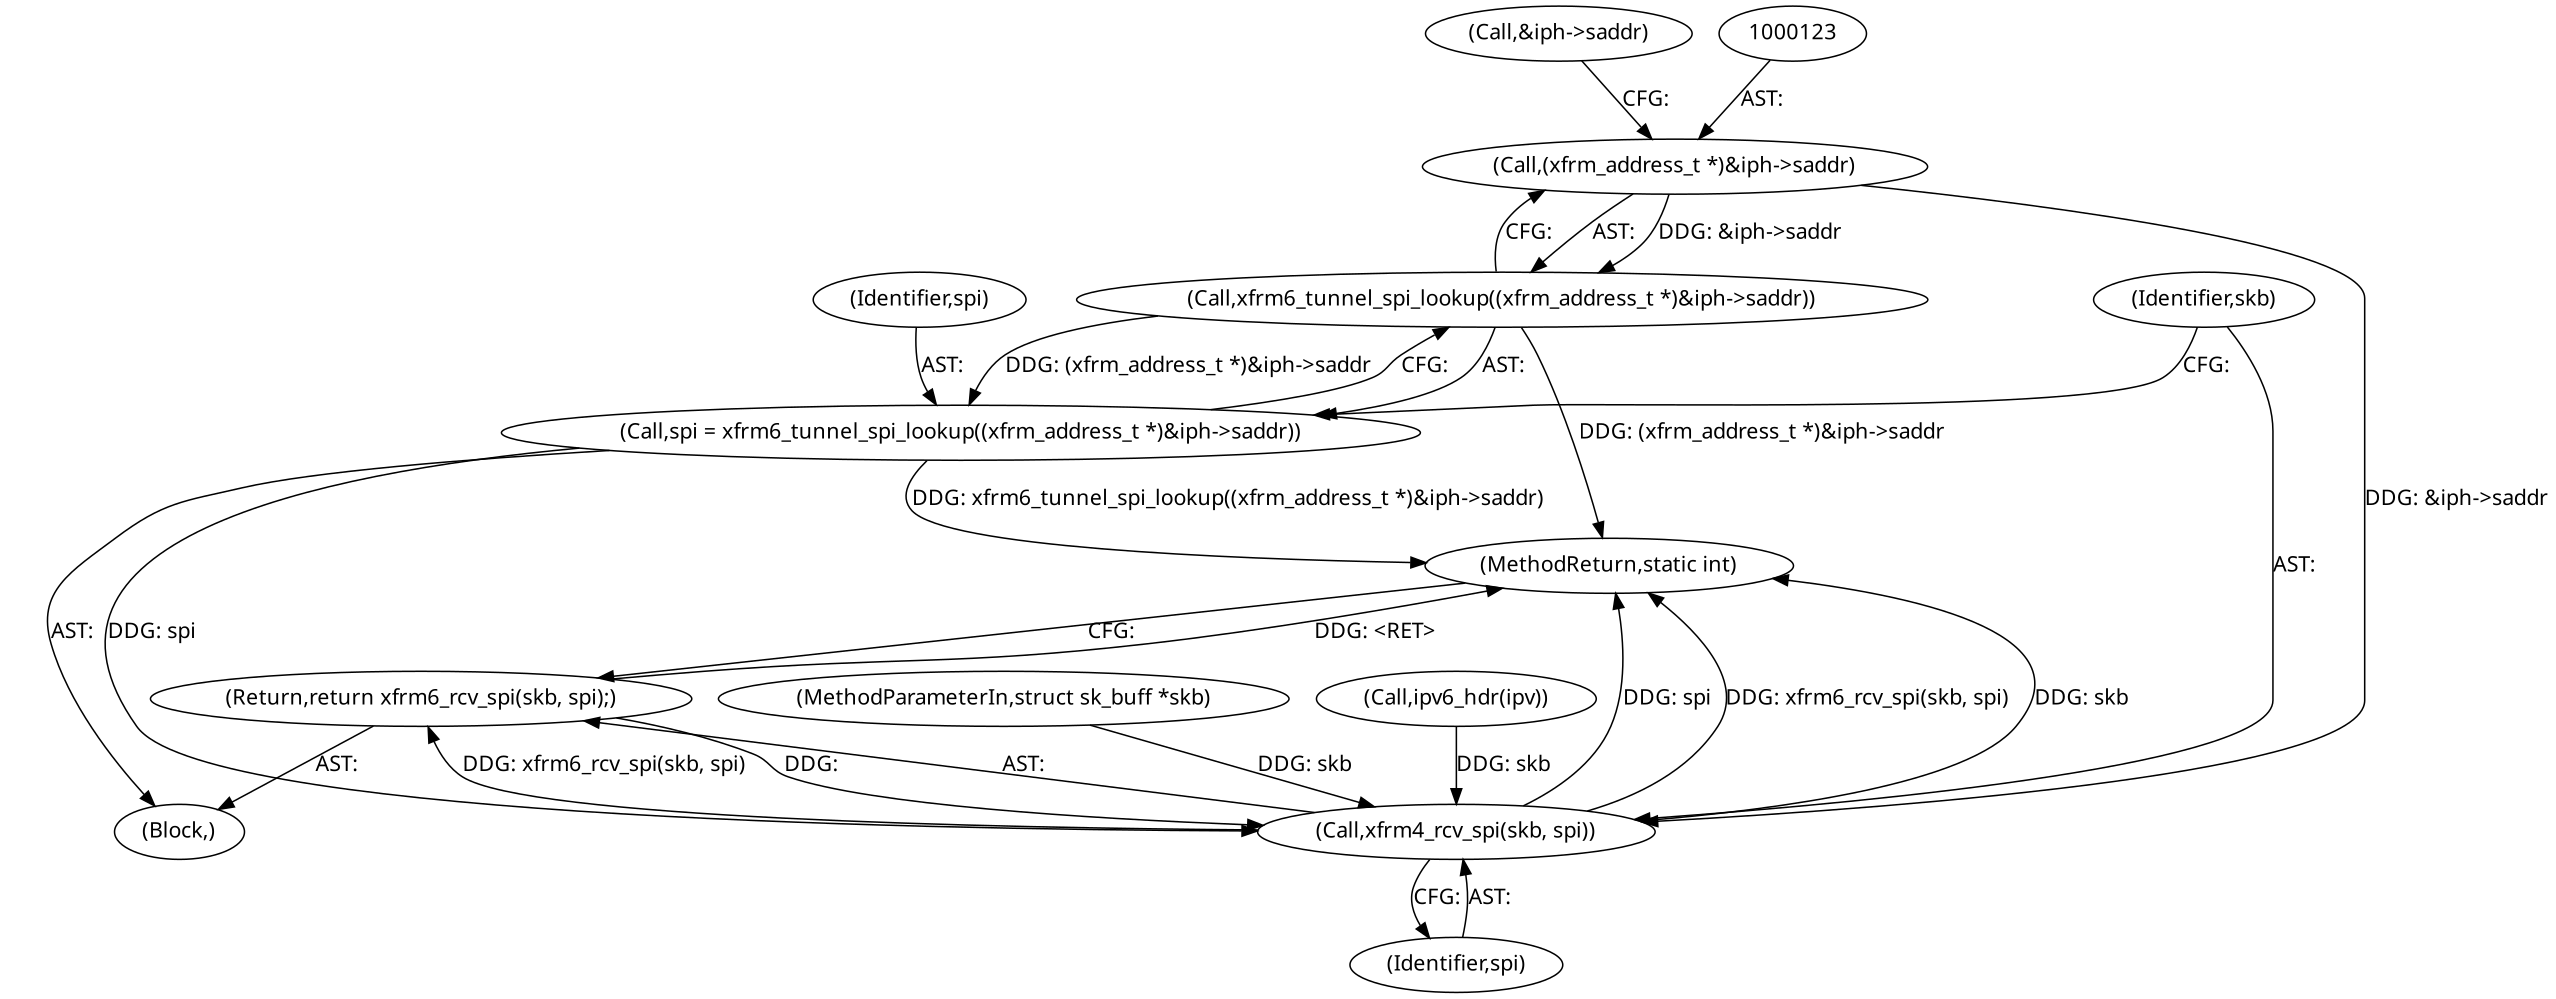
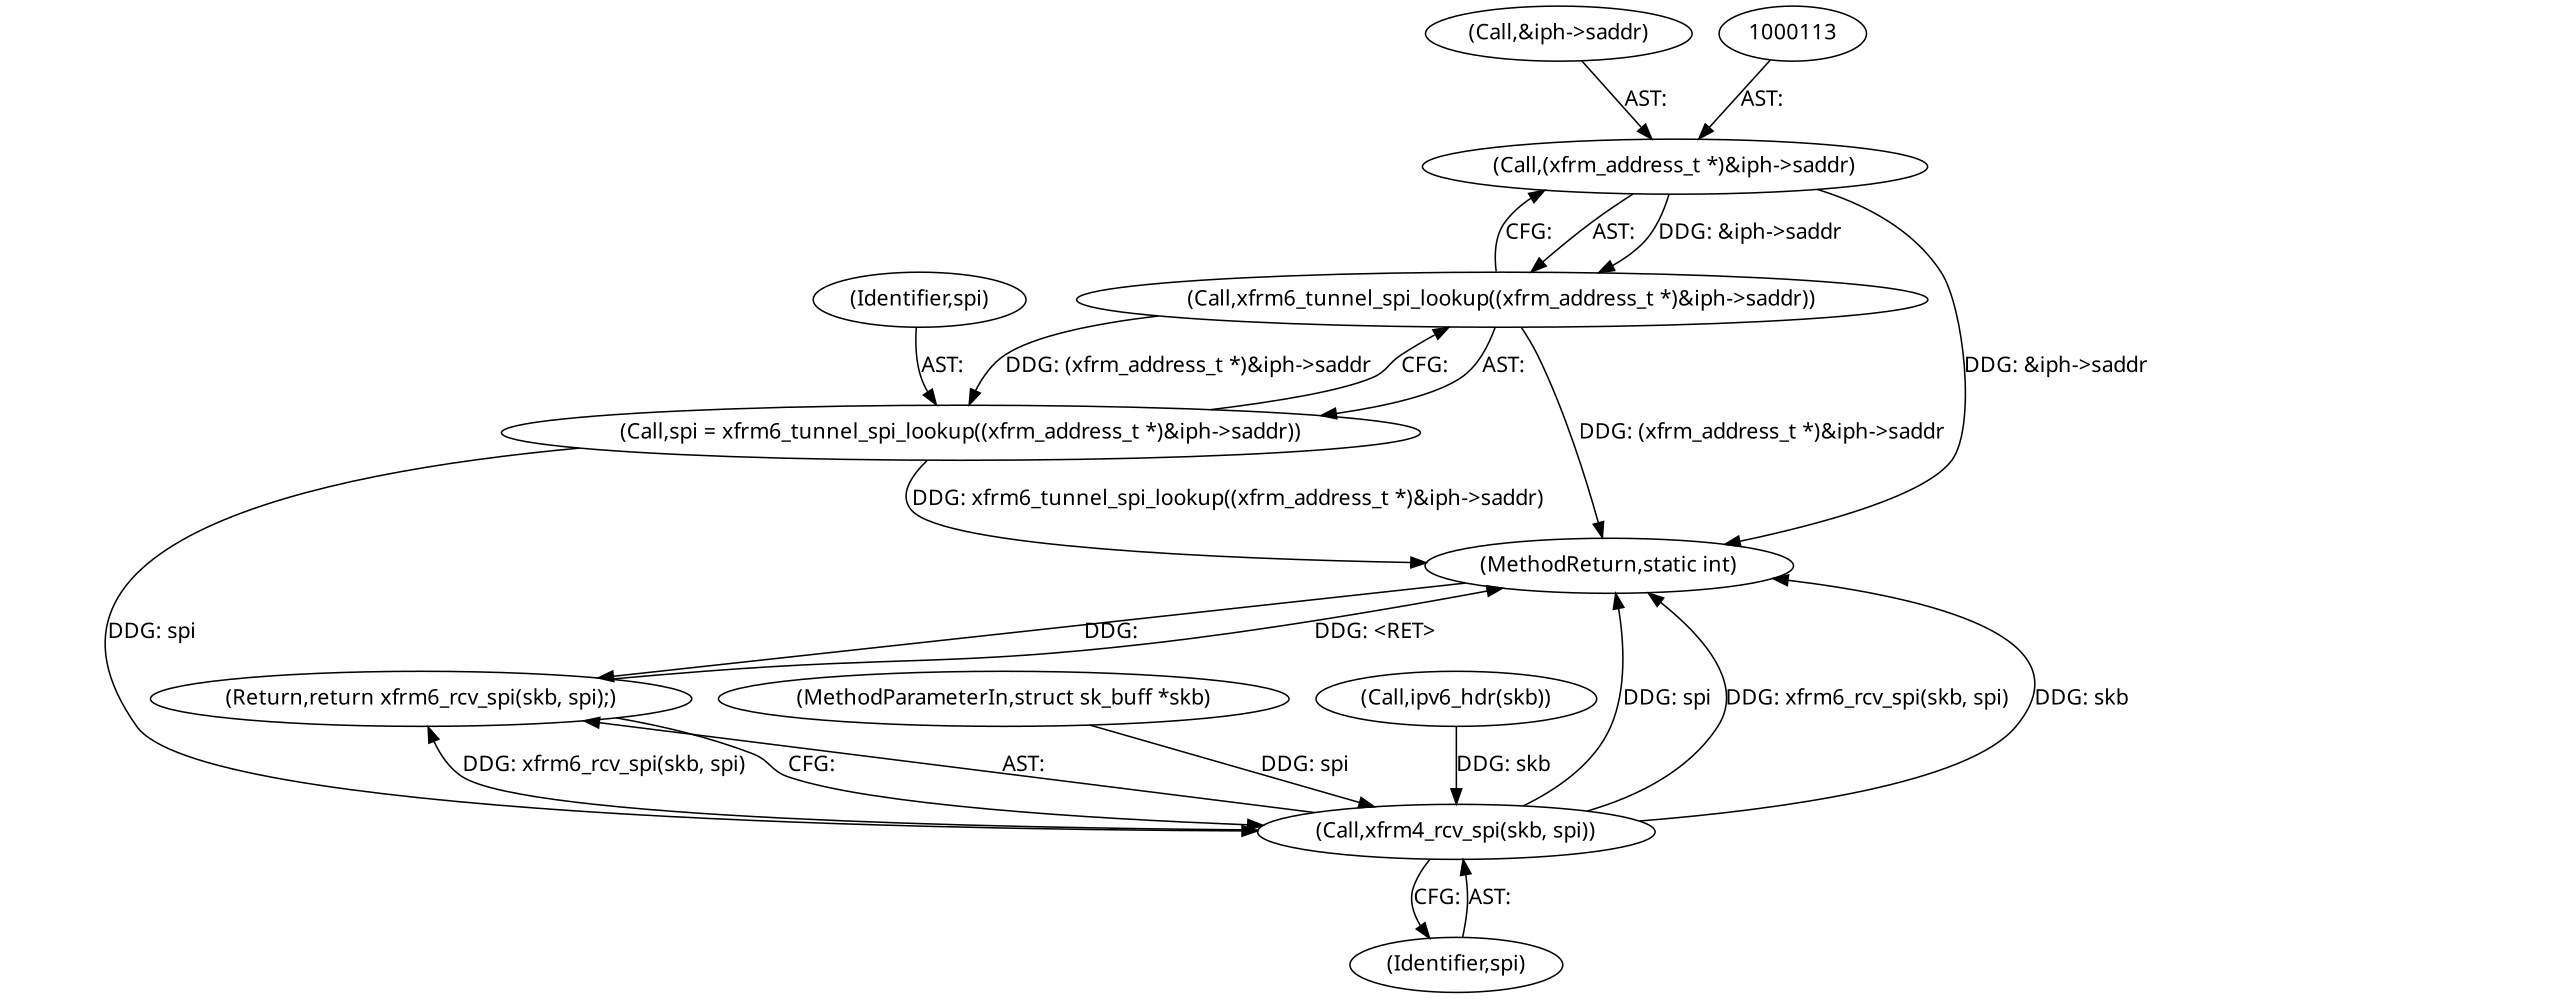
(1793, 34) -> (1793, 34)
(1649, 100) -> (1649, 100)
(2204, 300) -> none
(2365, 601) -> (1965, 405)
(1115, 632) -> (1115, 632)
(1456, 699) -> (1456, 699)
(815, 765) -> (815, 765)
(1305, 765) -> (1305, 765)
(180, 832) -> none
